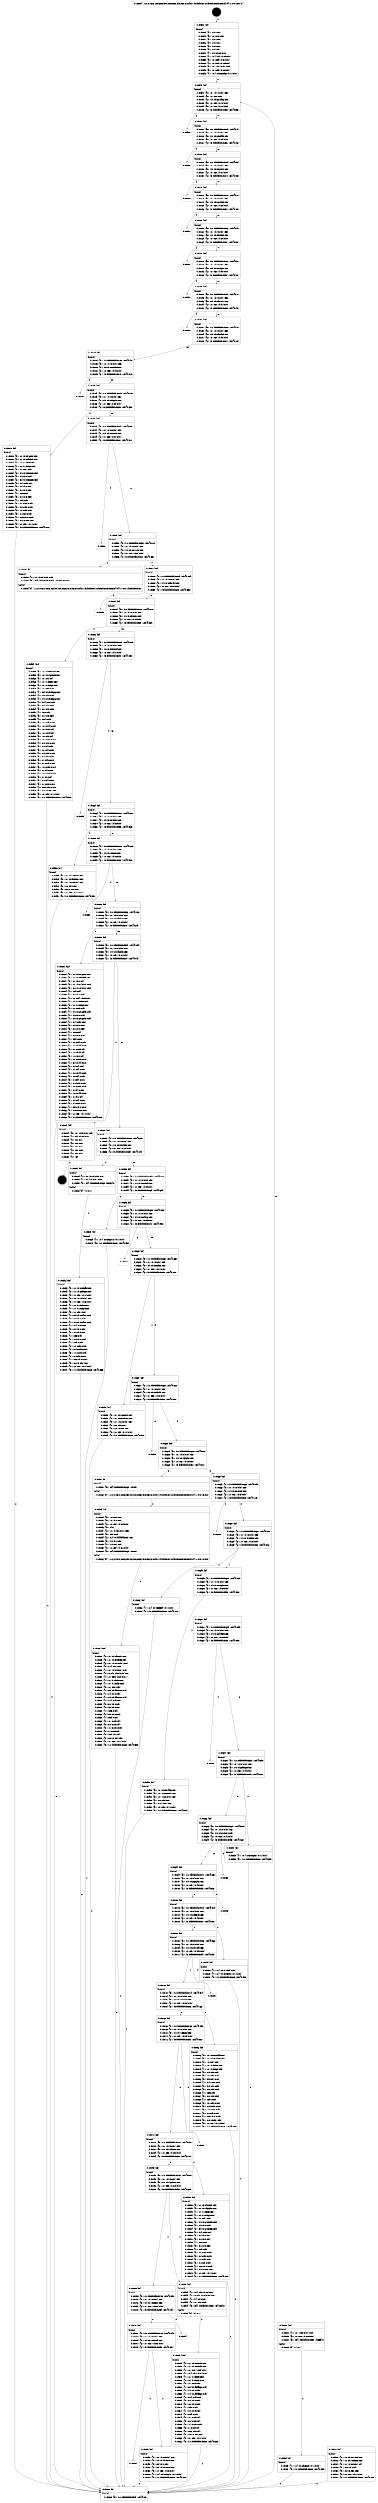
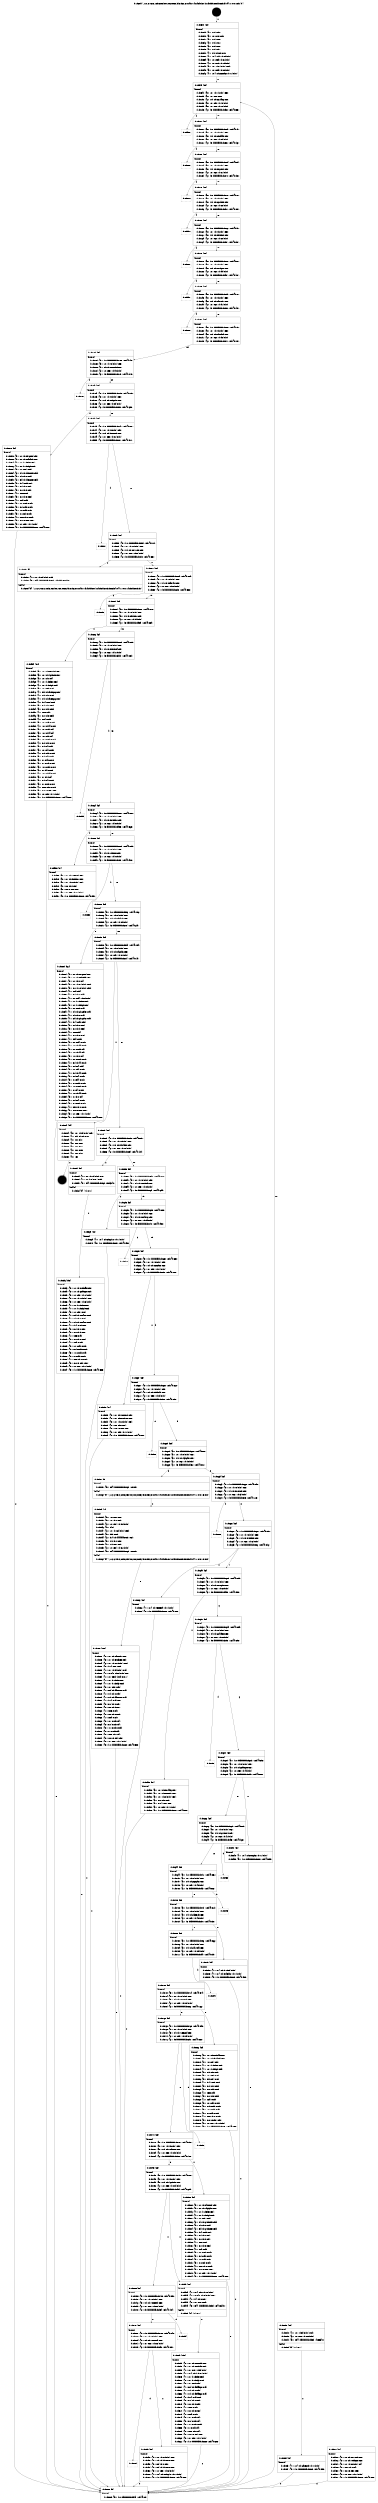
none -> (218, 1605)
(51, 1714) -> none
(187, 1970) -> none
